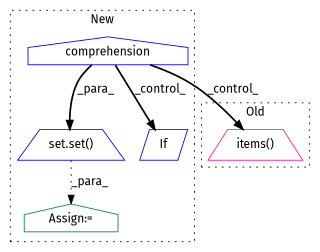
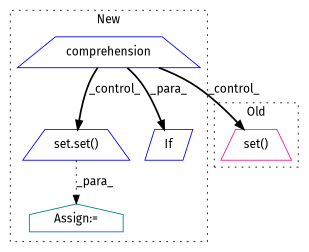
(108, 52) -> (109, 52)
(96, 90) -> (115, 90)
(161, 90) -> (169, 90)
(255, 145) -> (256, 145)
